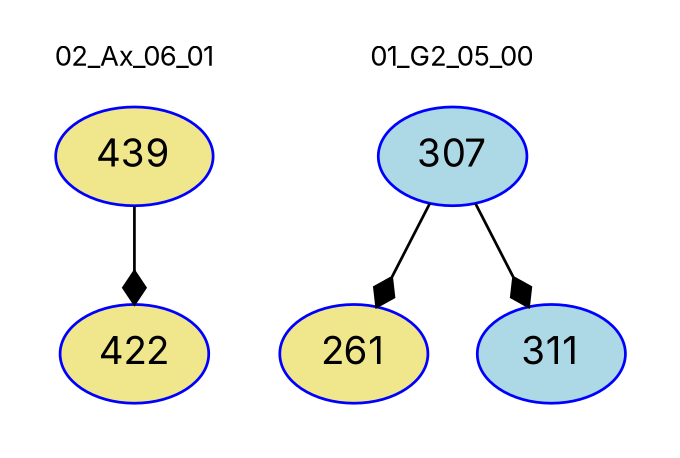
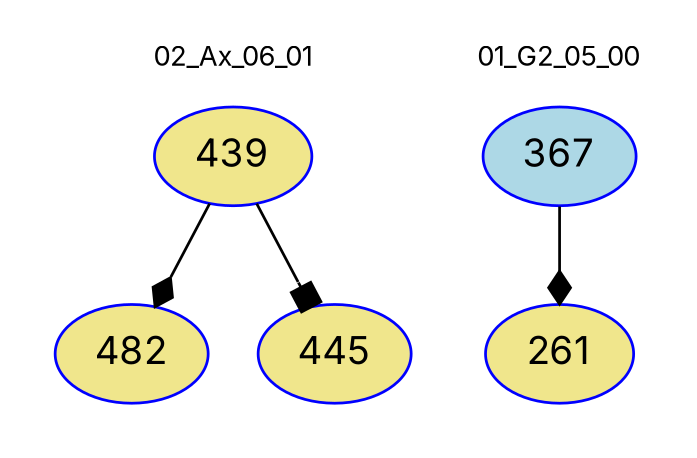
(453, 156) -> (560, 156)
(134, 354) -> (132, 354)
none -> (335, 354)
(551, 354) -> none
